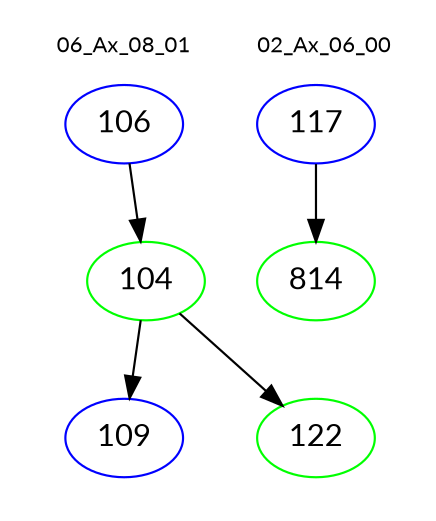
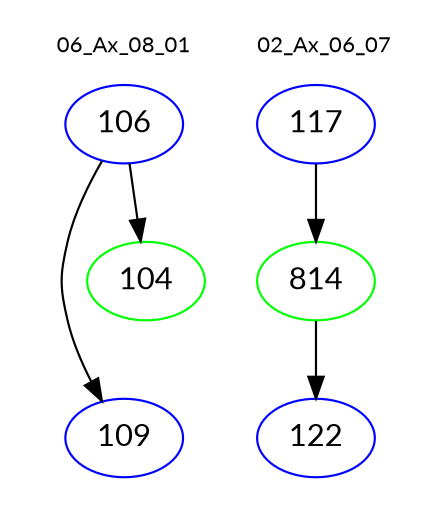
(325, 47) -> (325, 47)
(208, 339) -> (316, 349)
(137, 348) -> (62, 270)
(316, 438) -> (316, 438)
